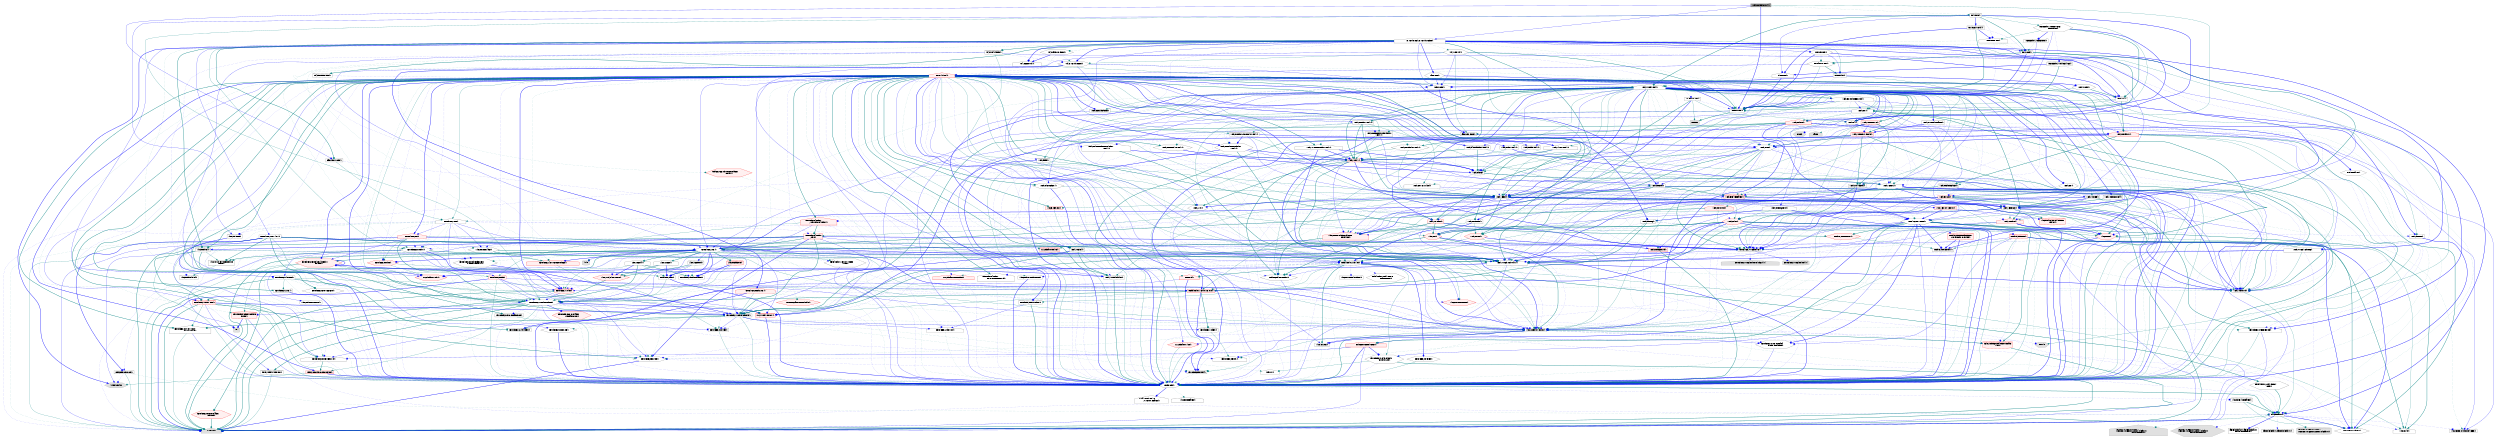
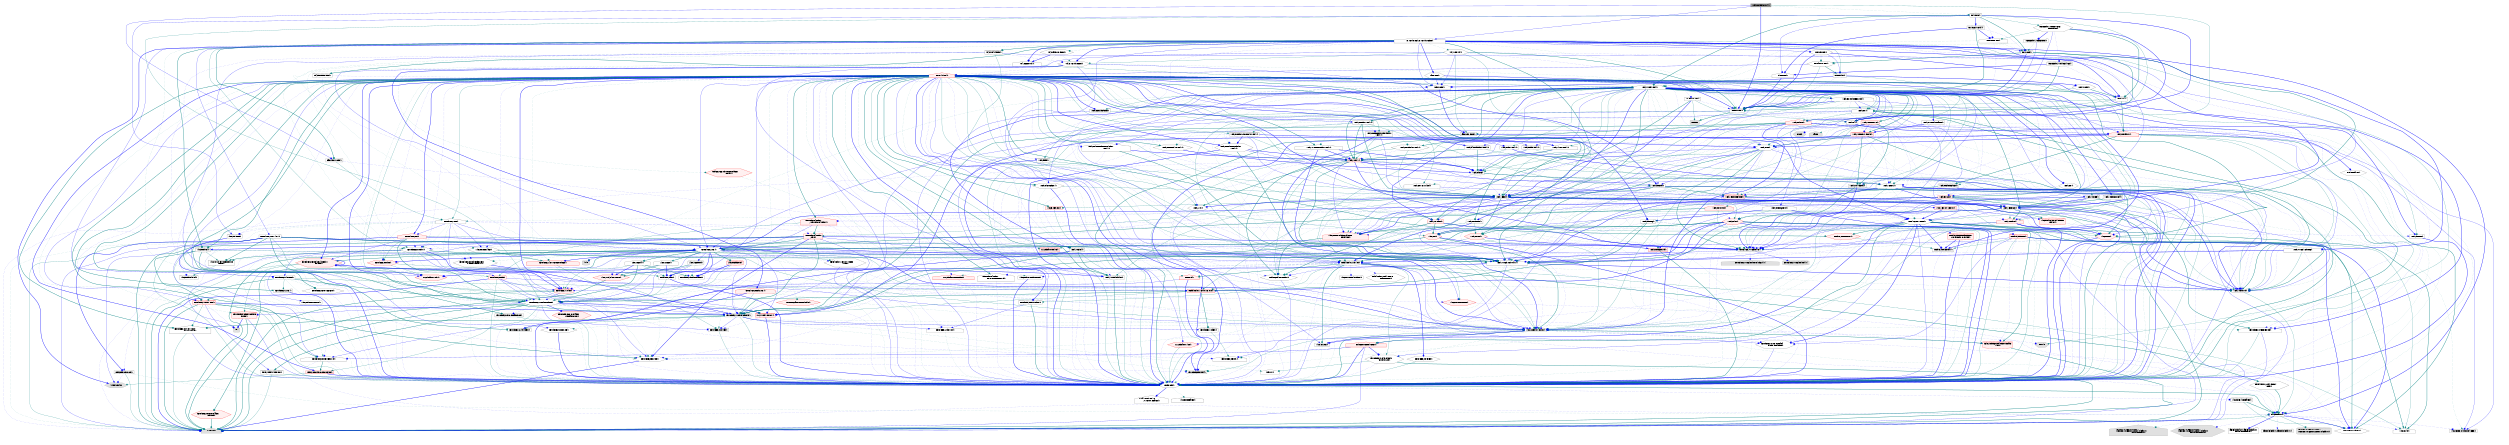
(1734, 197) -> (1734, 197)
